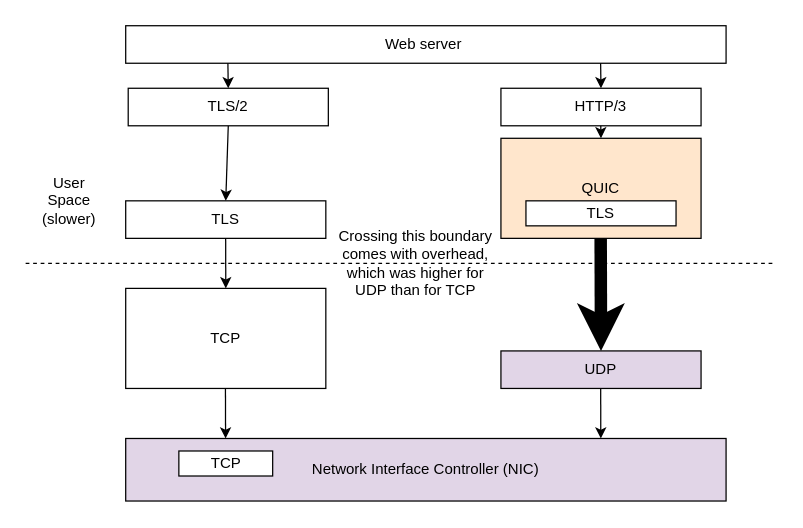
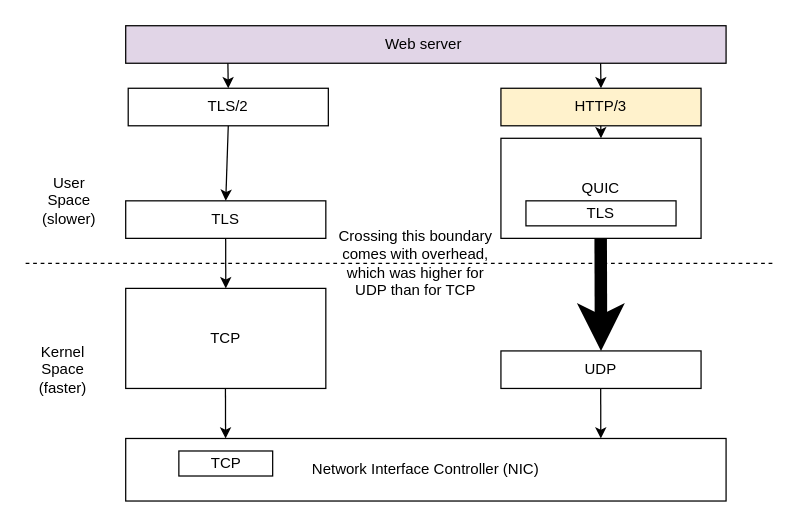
(426, 44) -> (426, 44)
(601, 107) -> (601, 107)
(601, 188) -> (601, 188)
none -> (63, 369)
(601, 369) -> (601, 369)
(426, 469) -> (426, 469)
